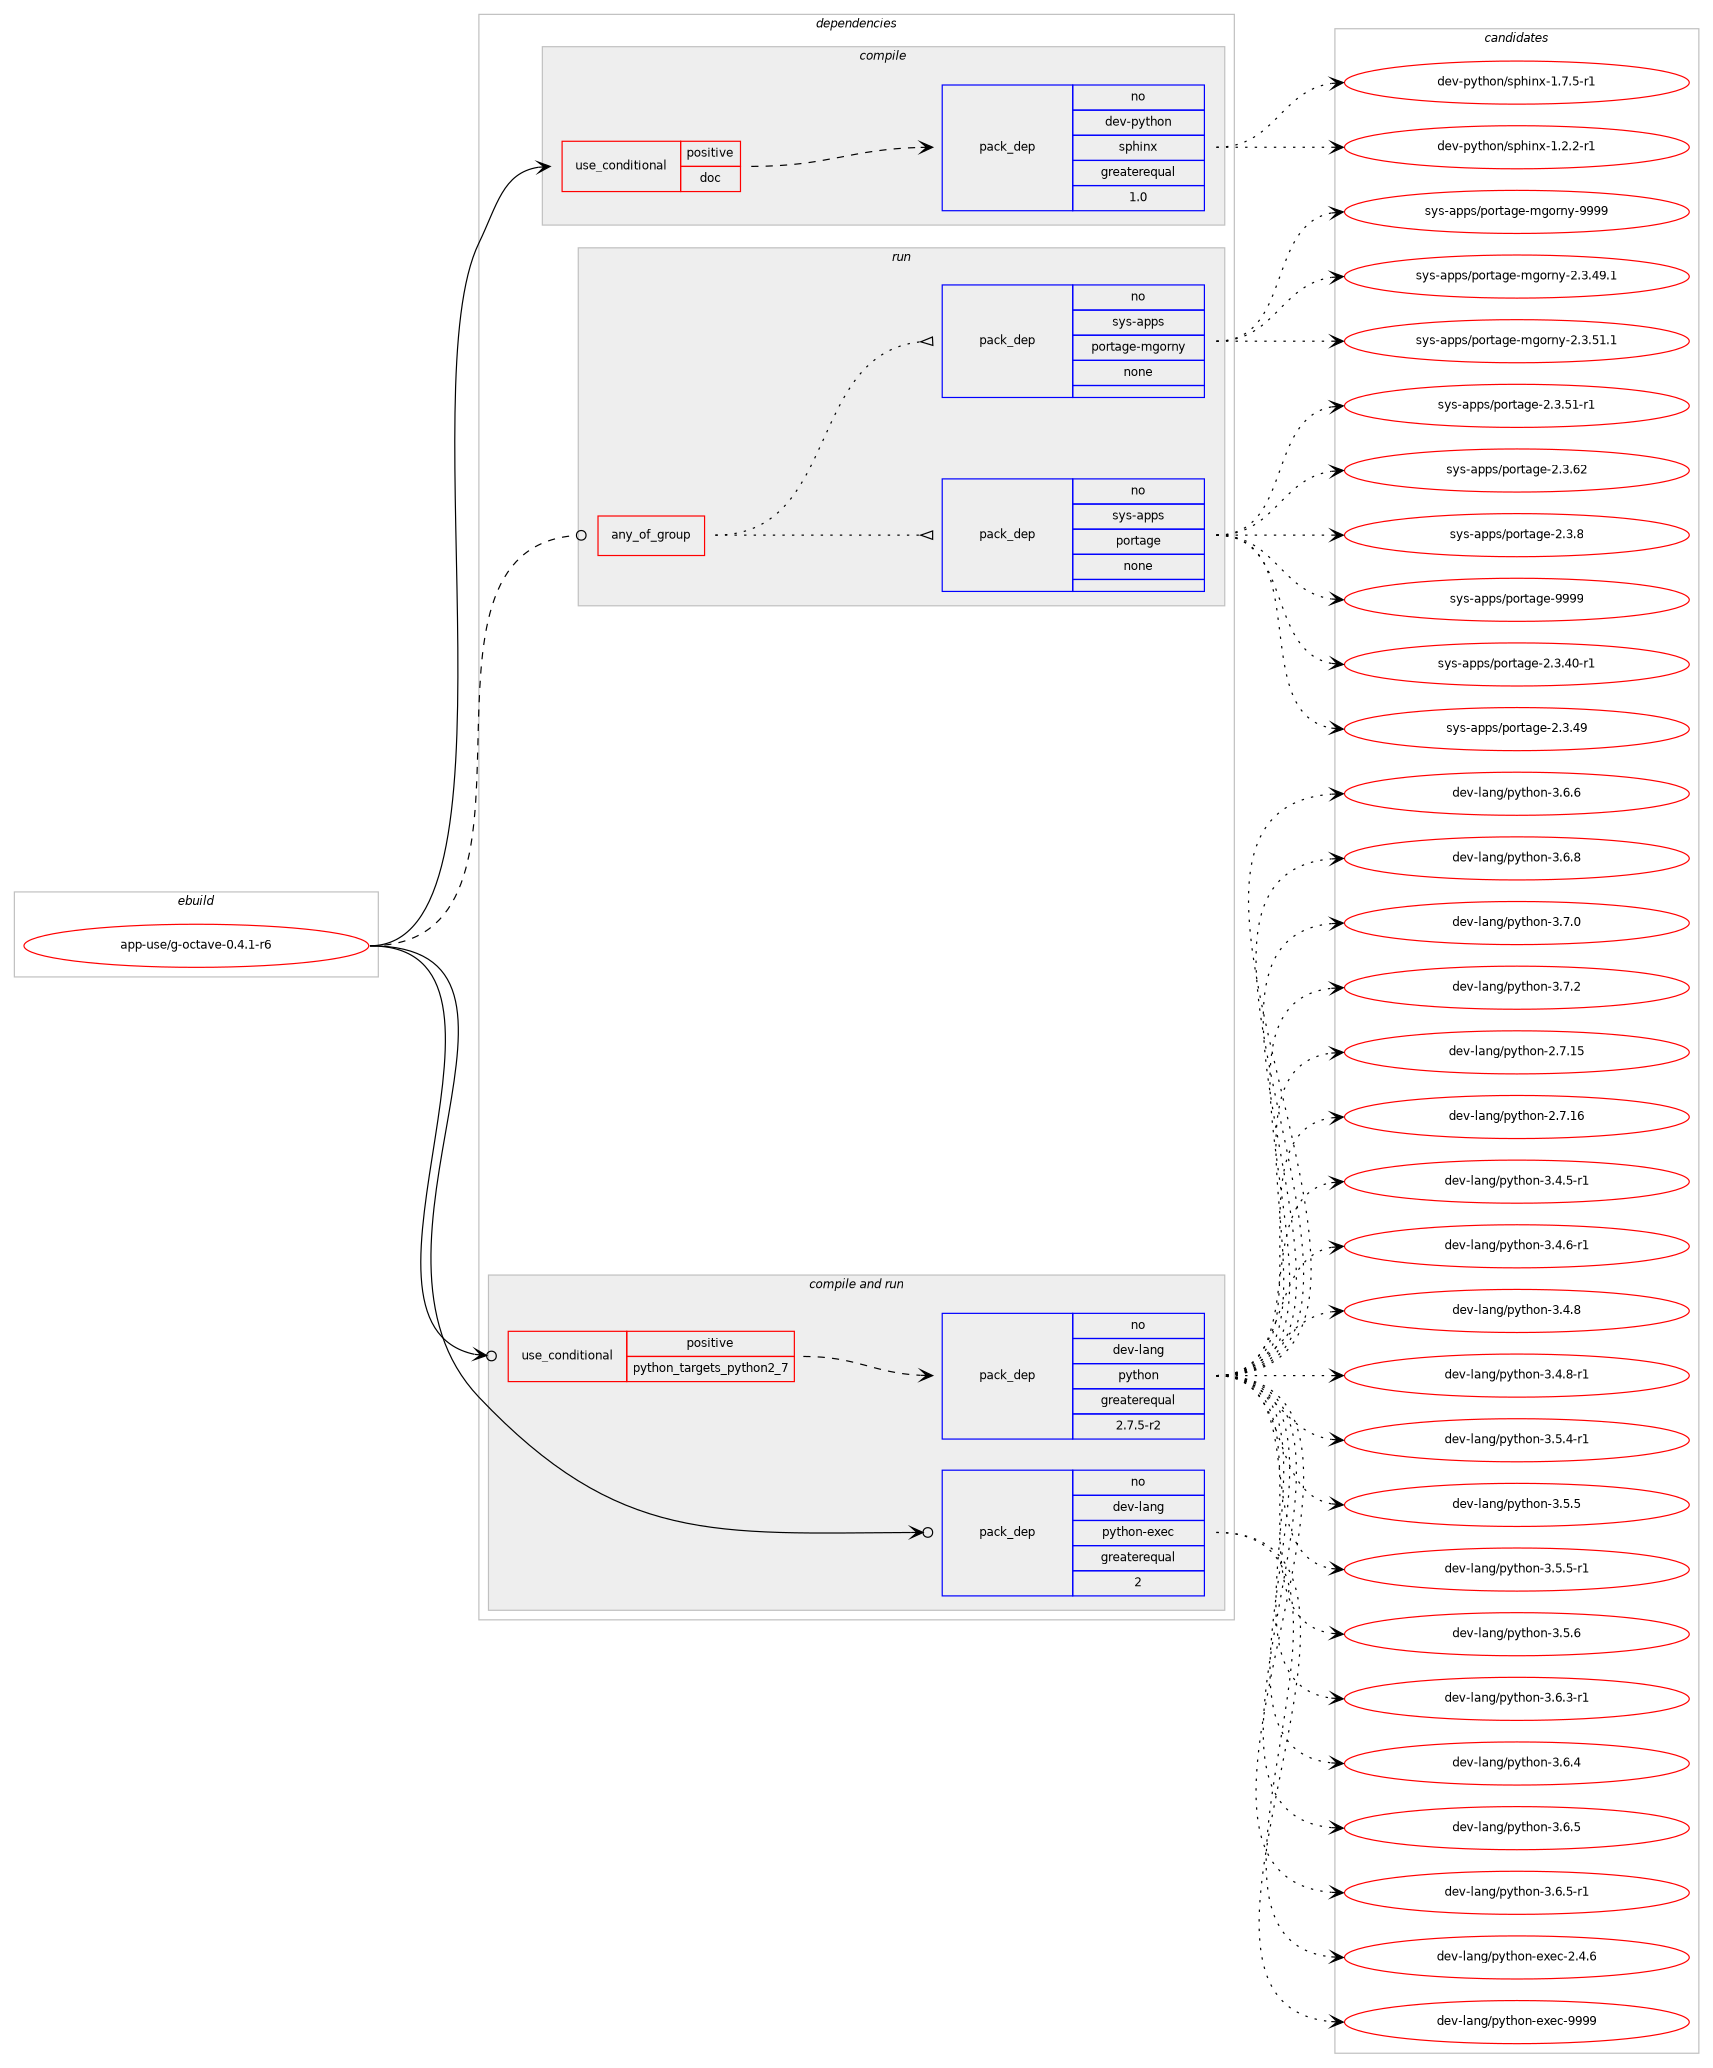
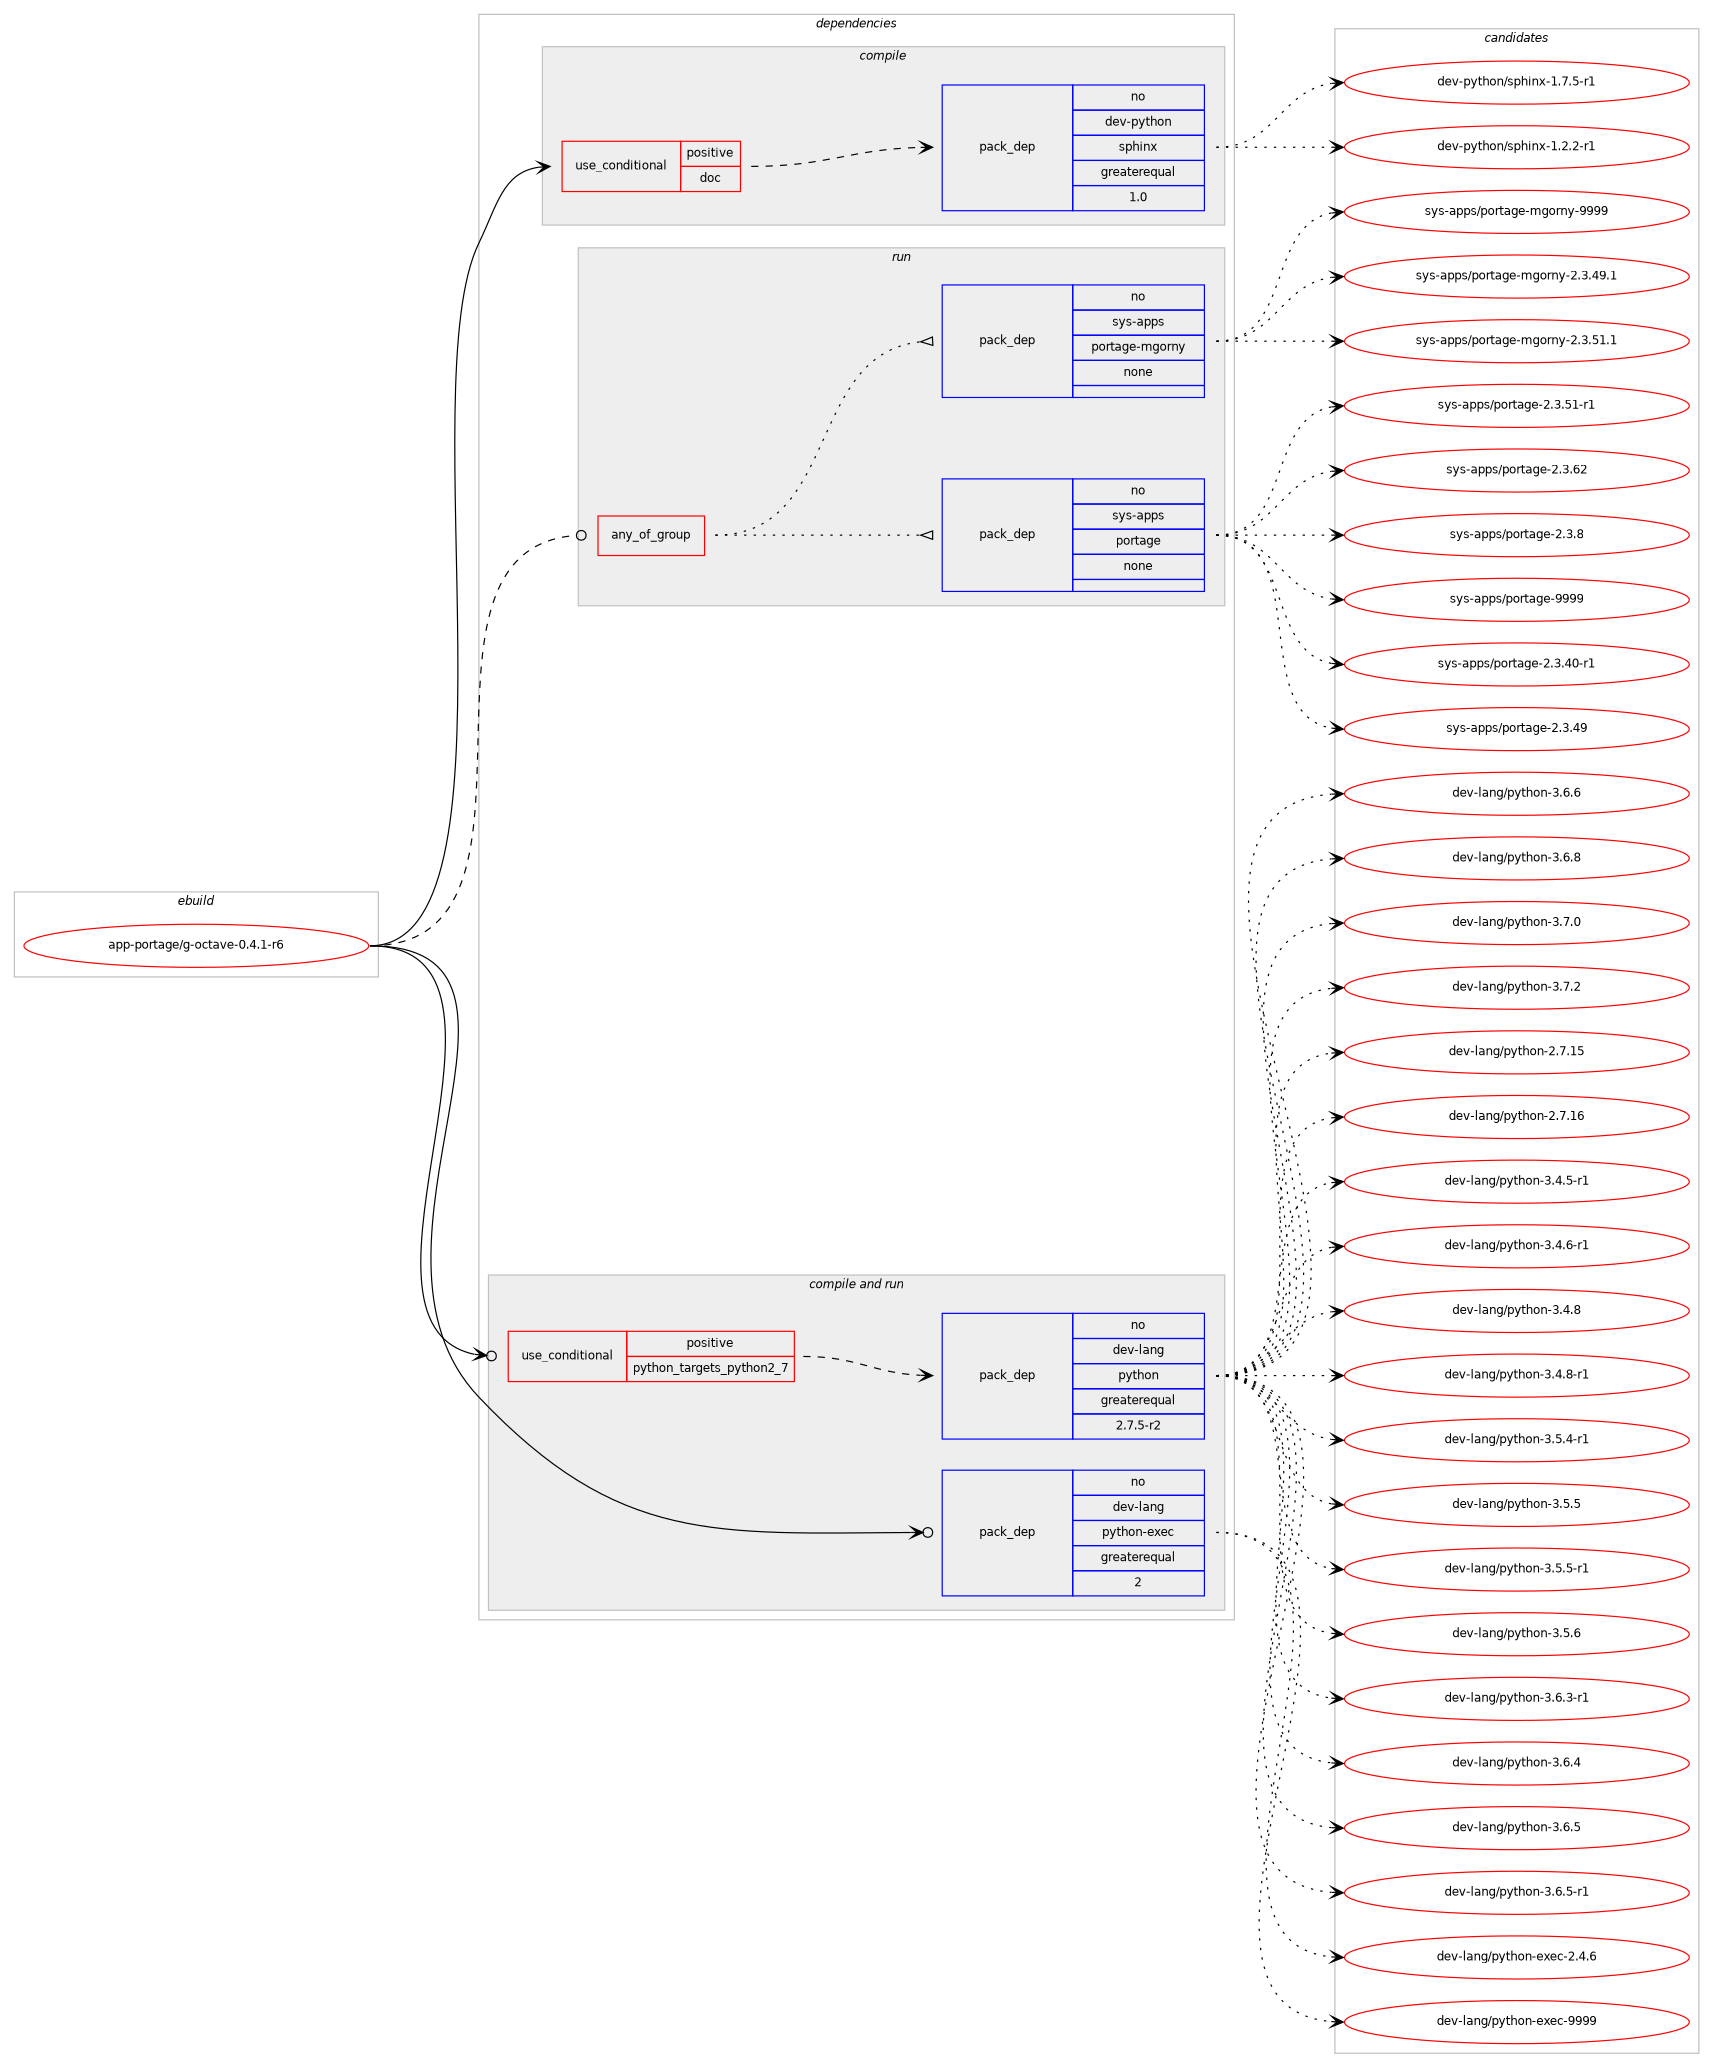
(196, 946) -> (196, 946)
